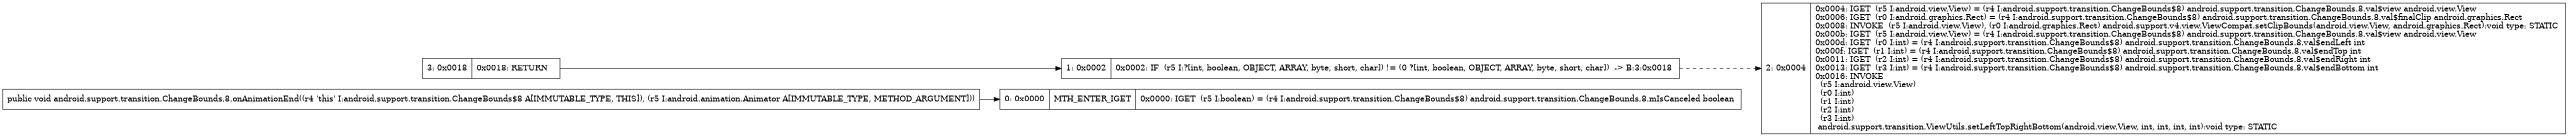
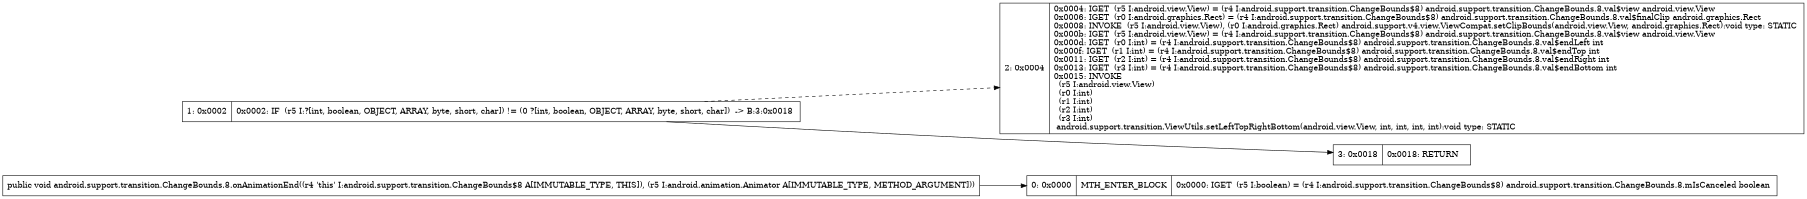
(808, 68) -> (997, 139)
(1852, 77) -> (1091, 77)
(1092, 99) -> (1124, 185)
